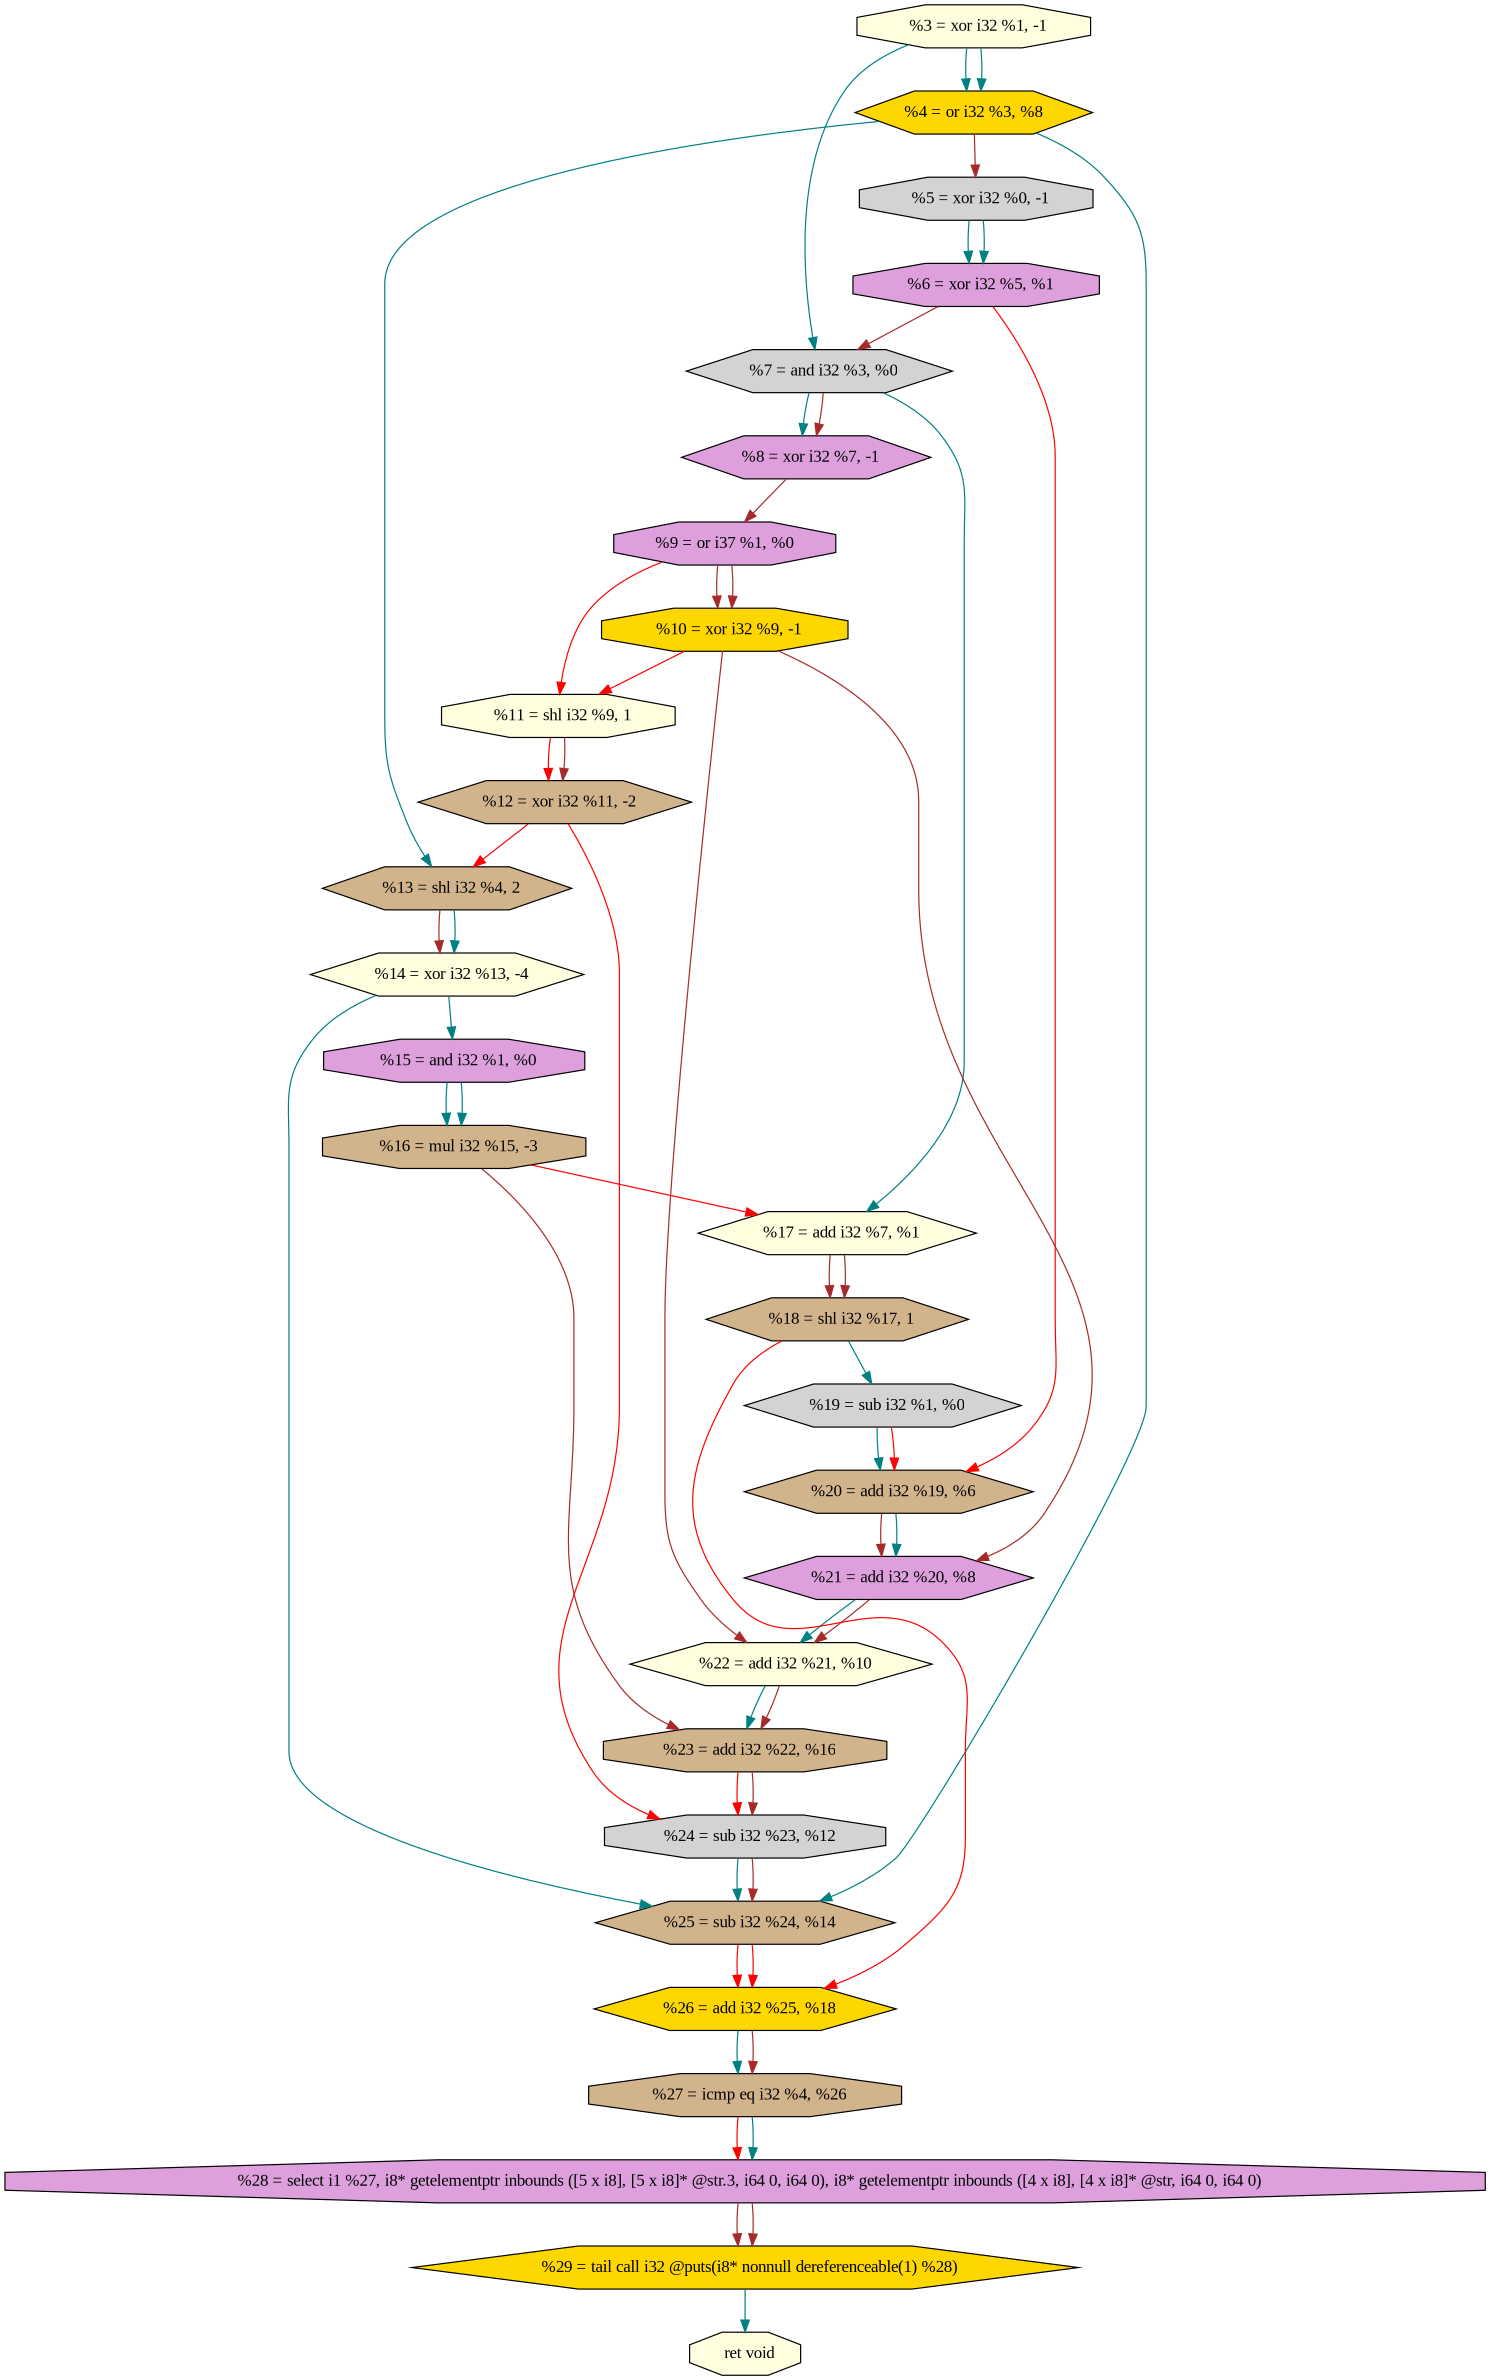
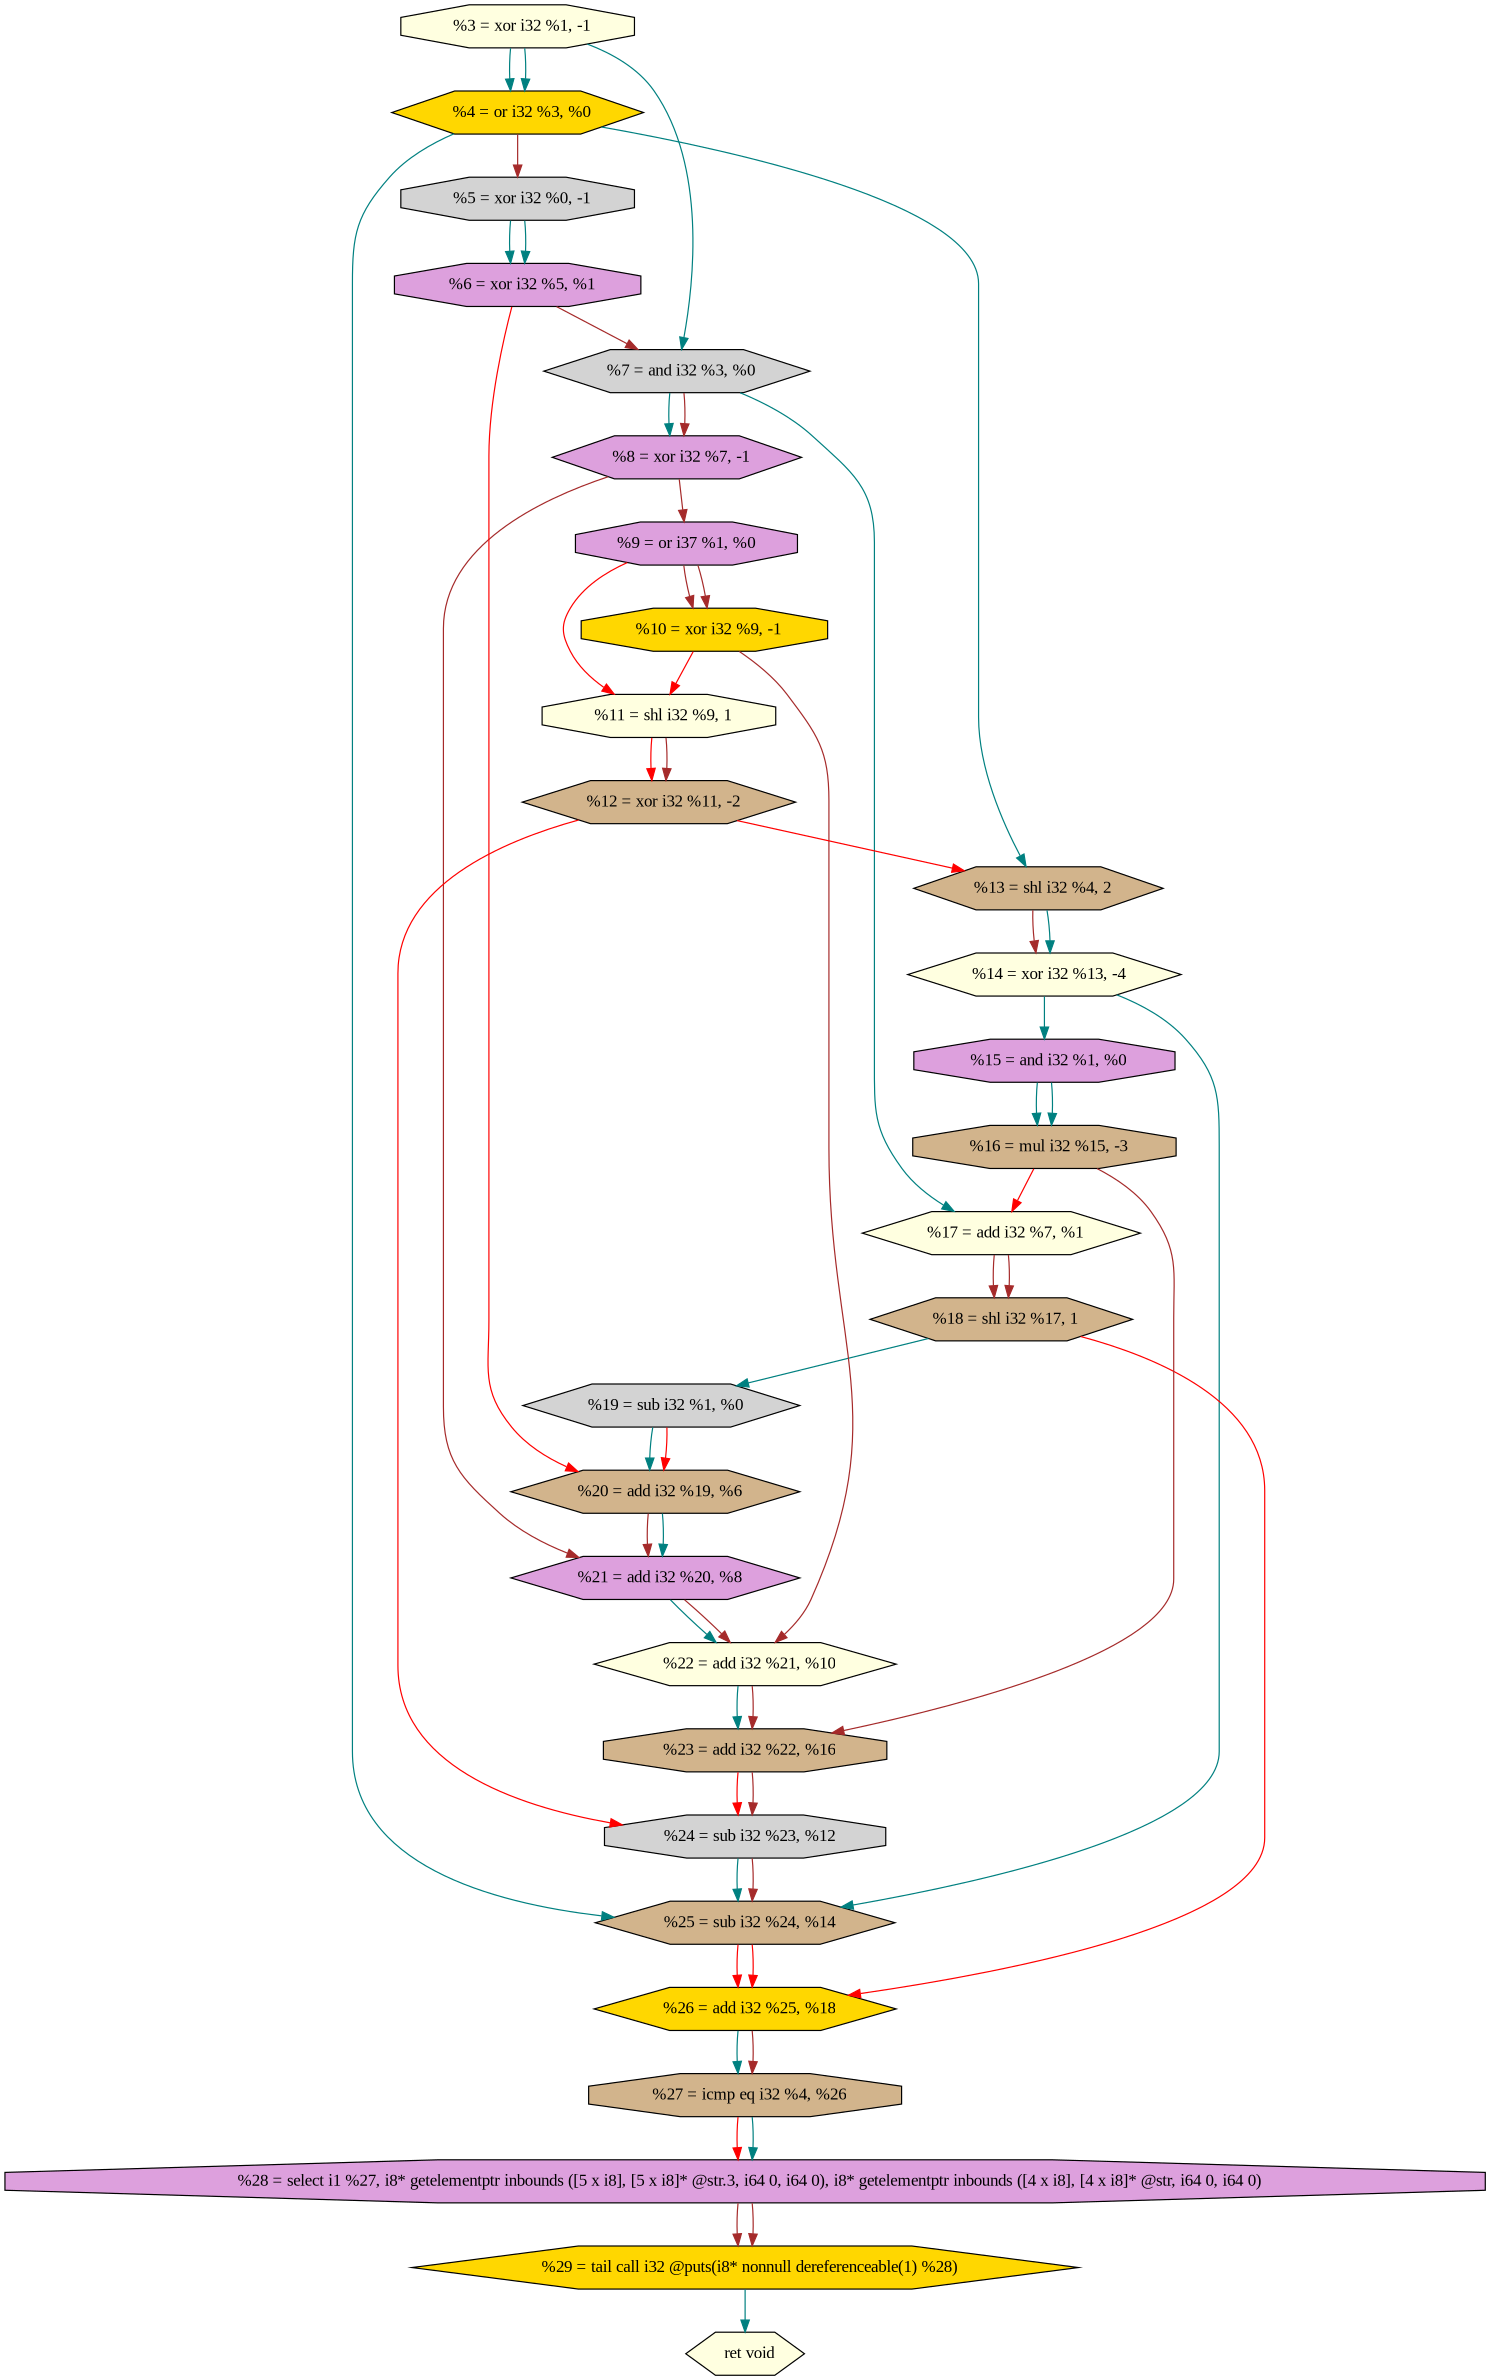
(974, 113) -> (518, 113)
(974, 1099) -> (443, 1001)
(745, 2354) -> (745, 2354)
